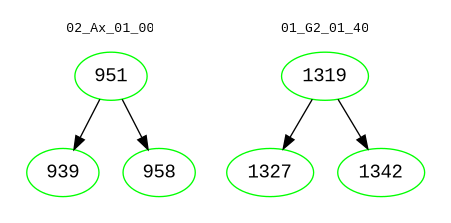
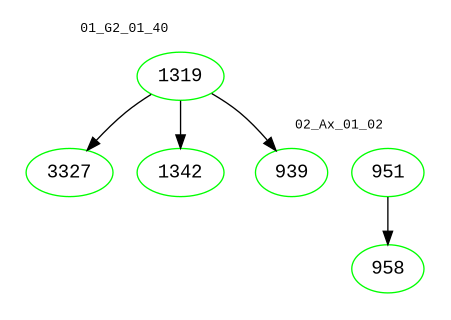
(111, 29) -> (340, 125)
(90, 118) -> (254, 125)
(270, 173) -> (70, 173)
